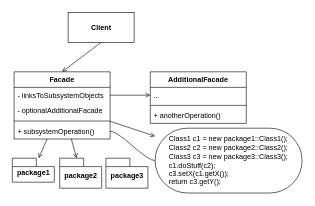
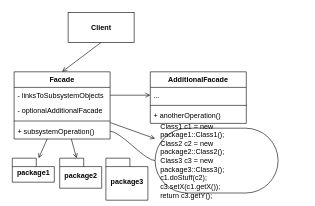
(229, 161) -> (217, 161)
(127, 173) -> (127, 179)
